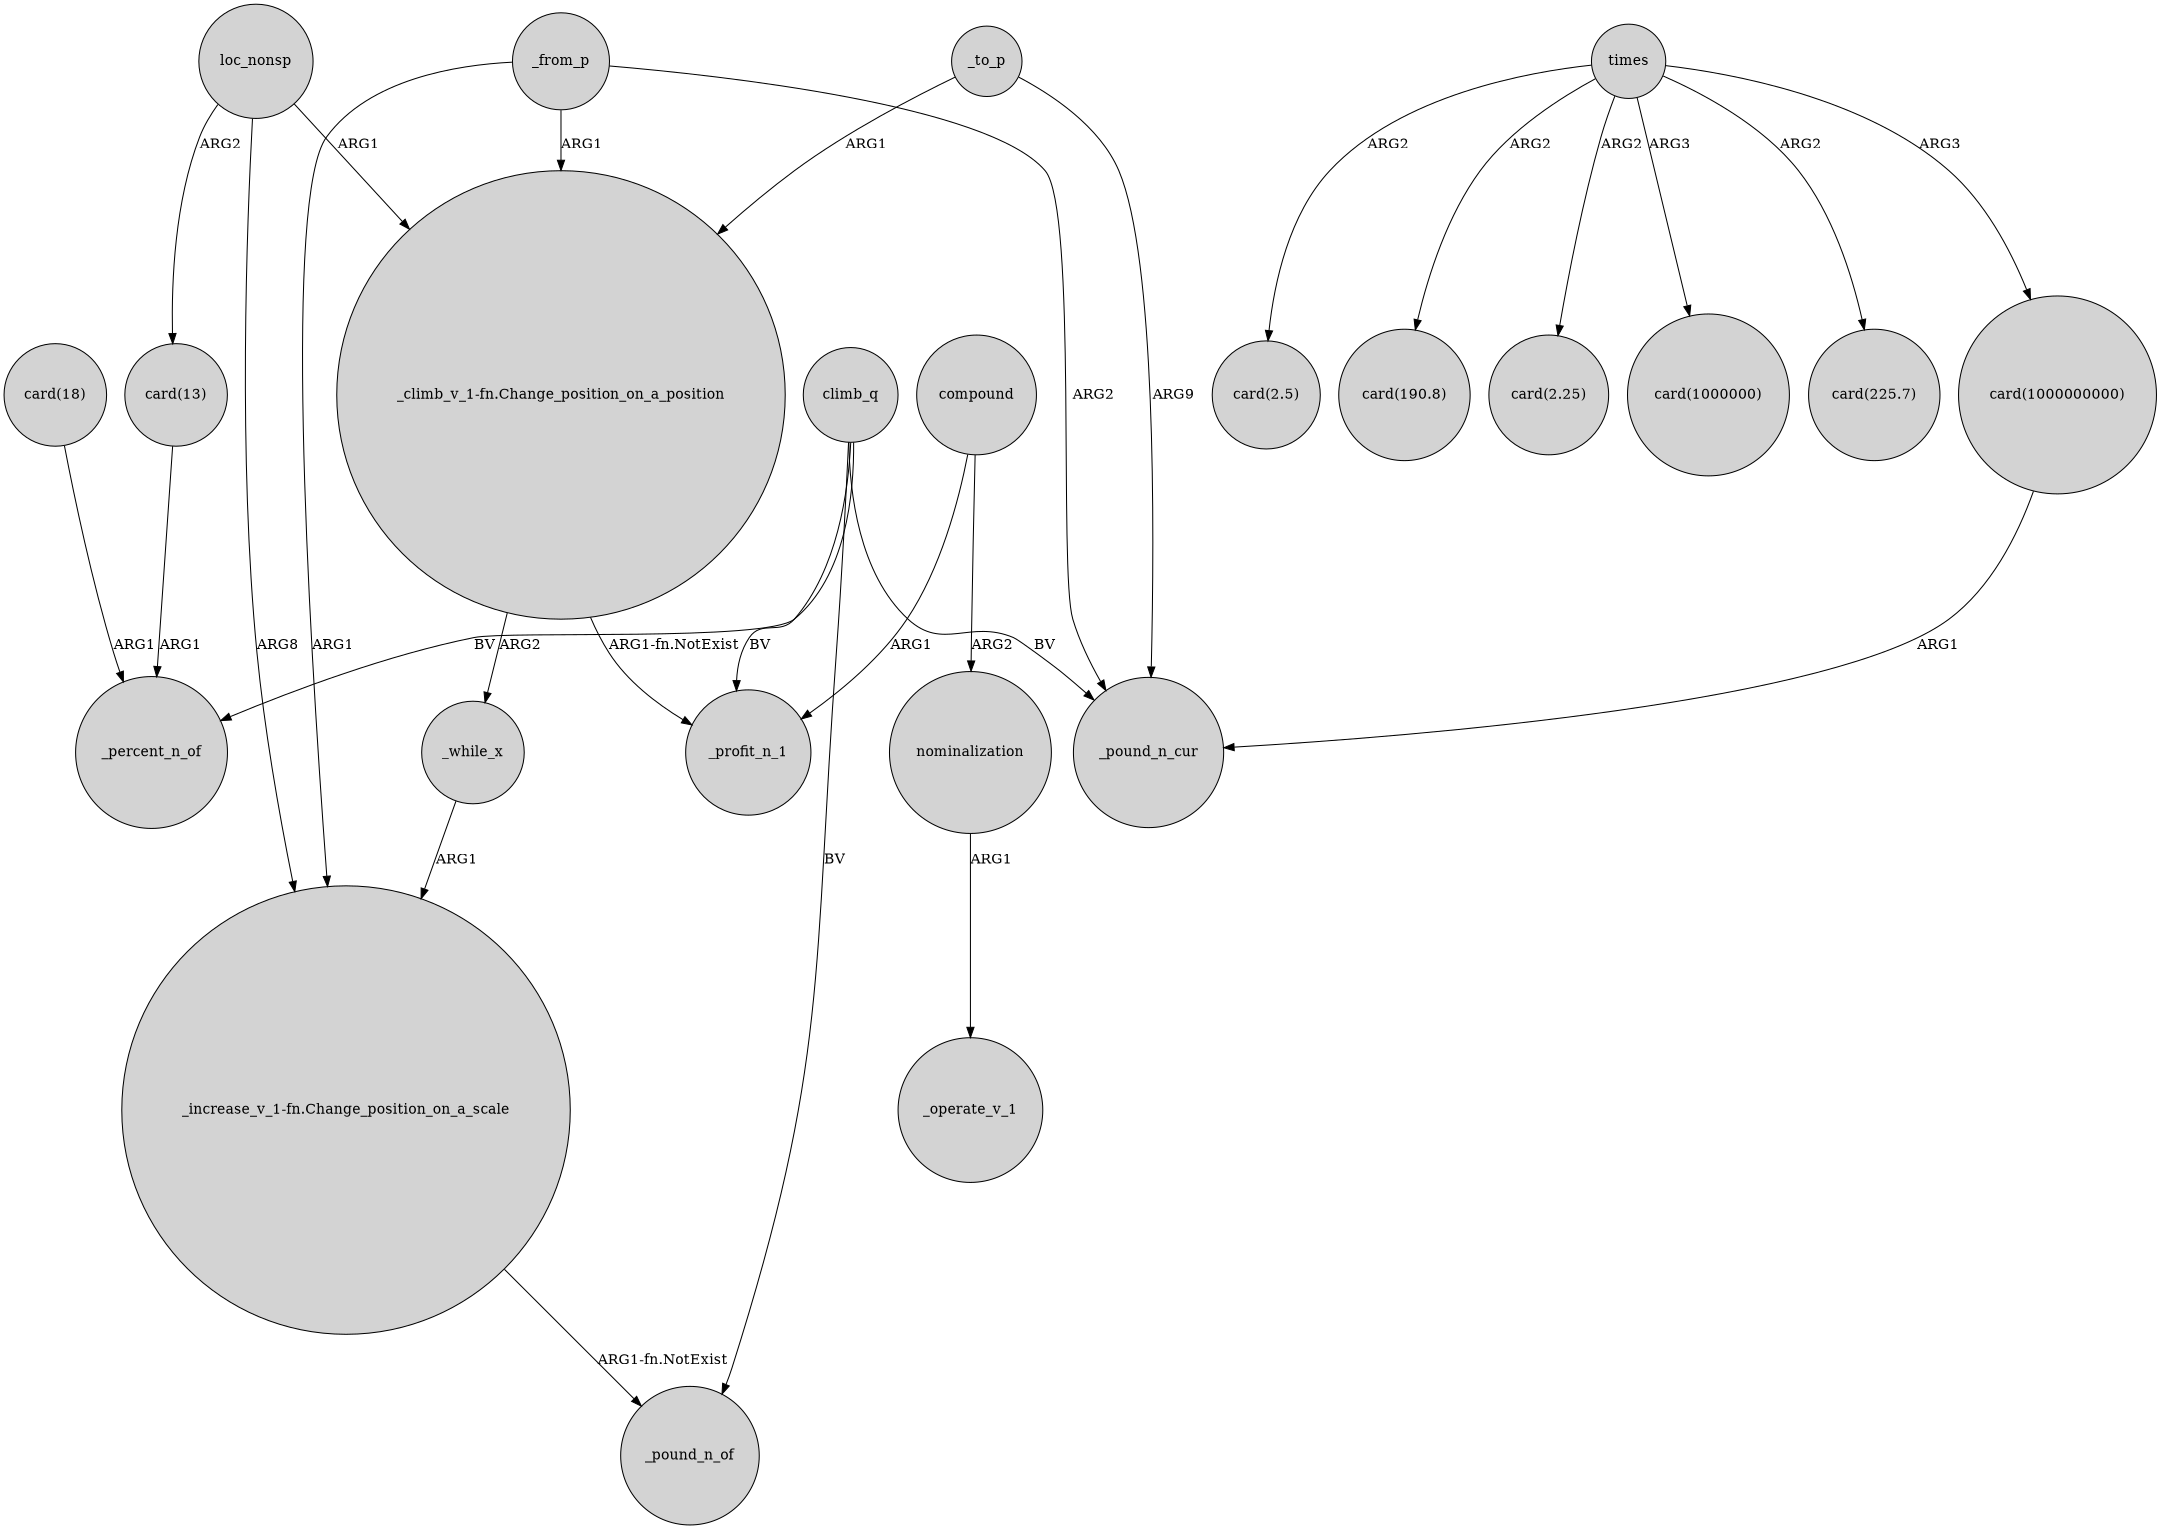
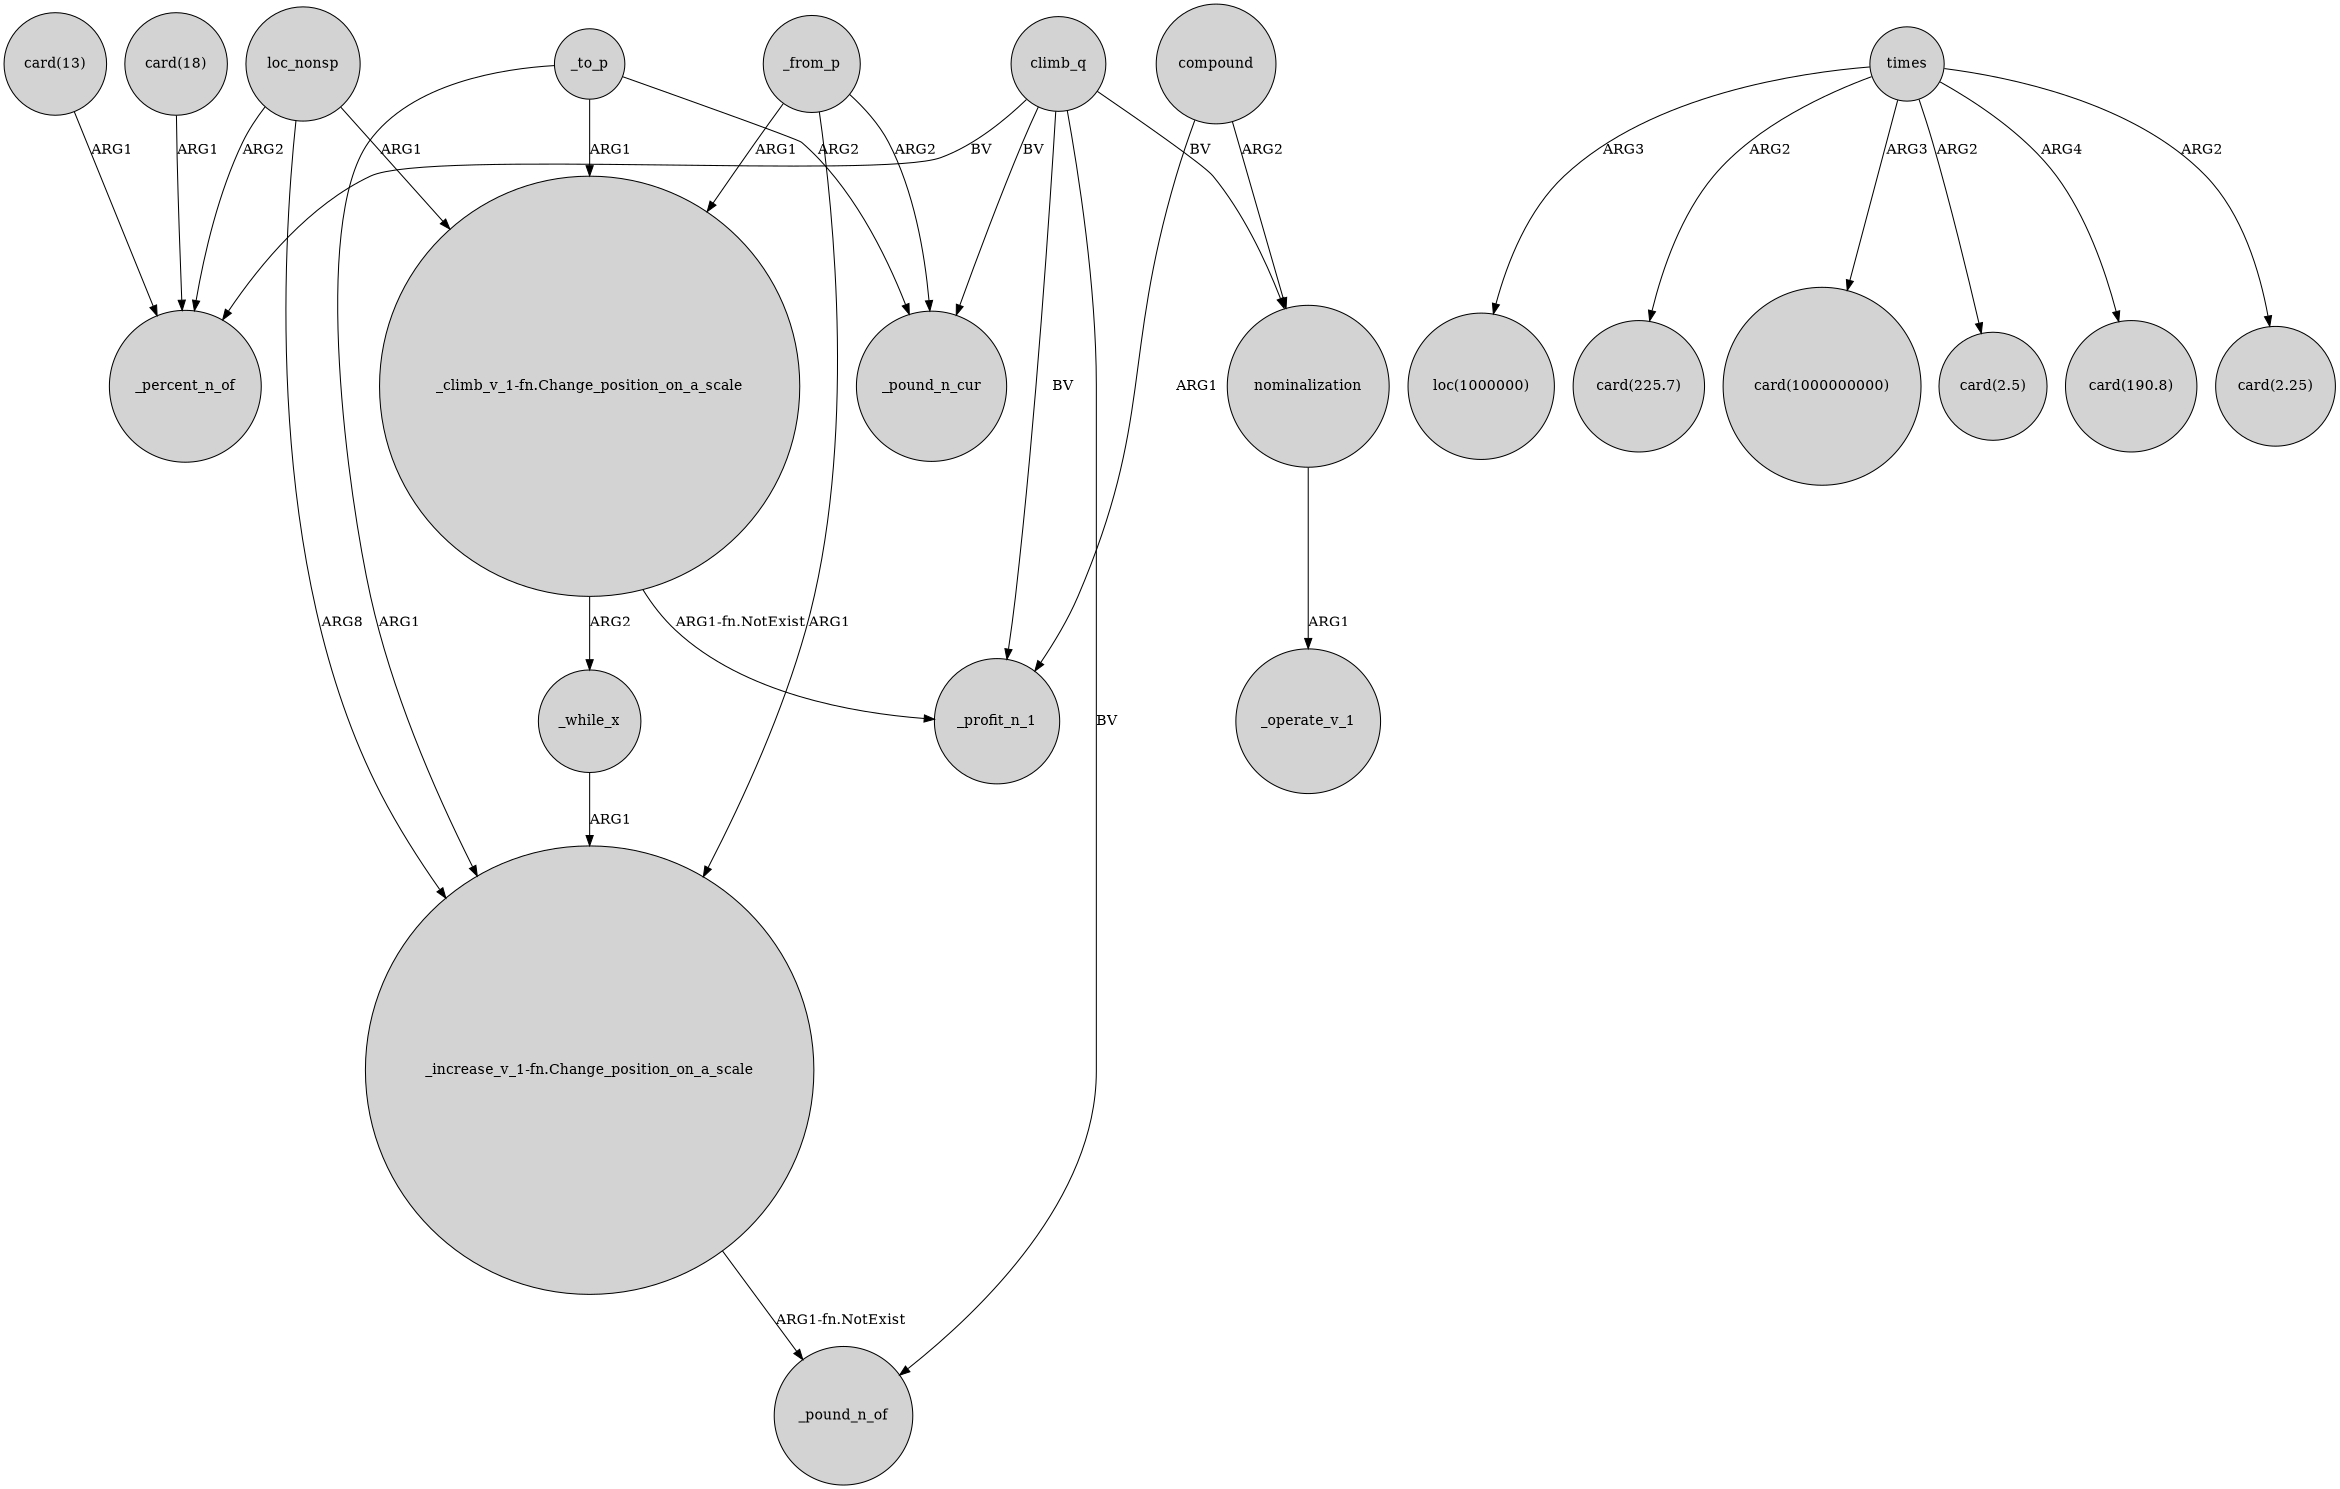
(1531, 145) -> (2062, 150)
none -> (1212, 175)
(180, 215) -> (220, 200)
(561, 395) -> (590, 386)
(1174, 395) -> (839, 150)
(1708, 395) -> (1481, 386)
none -> (343, 409)
(1675, 701) -> none
